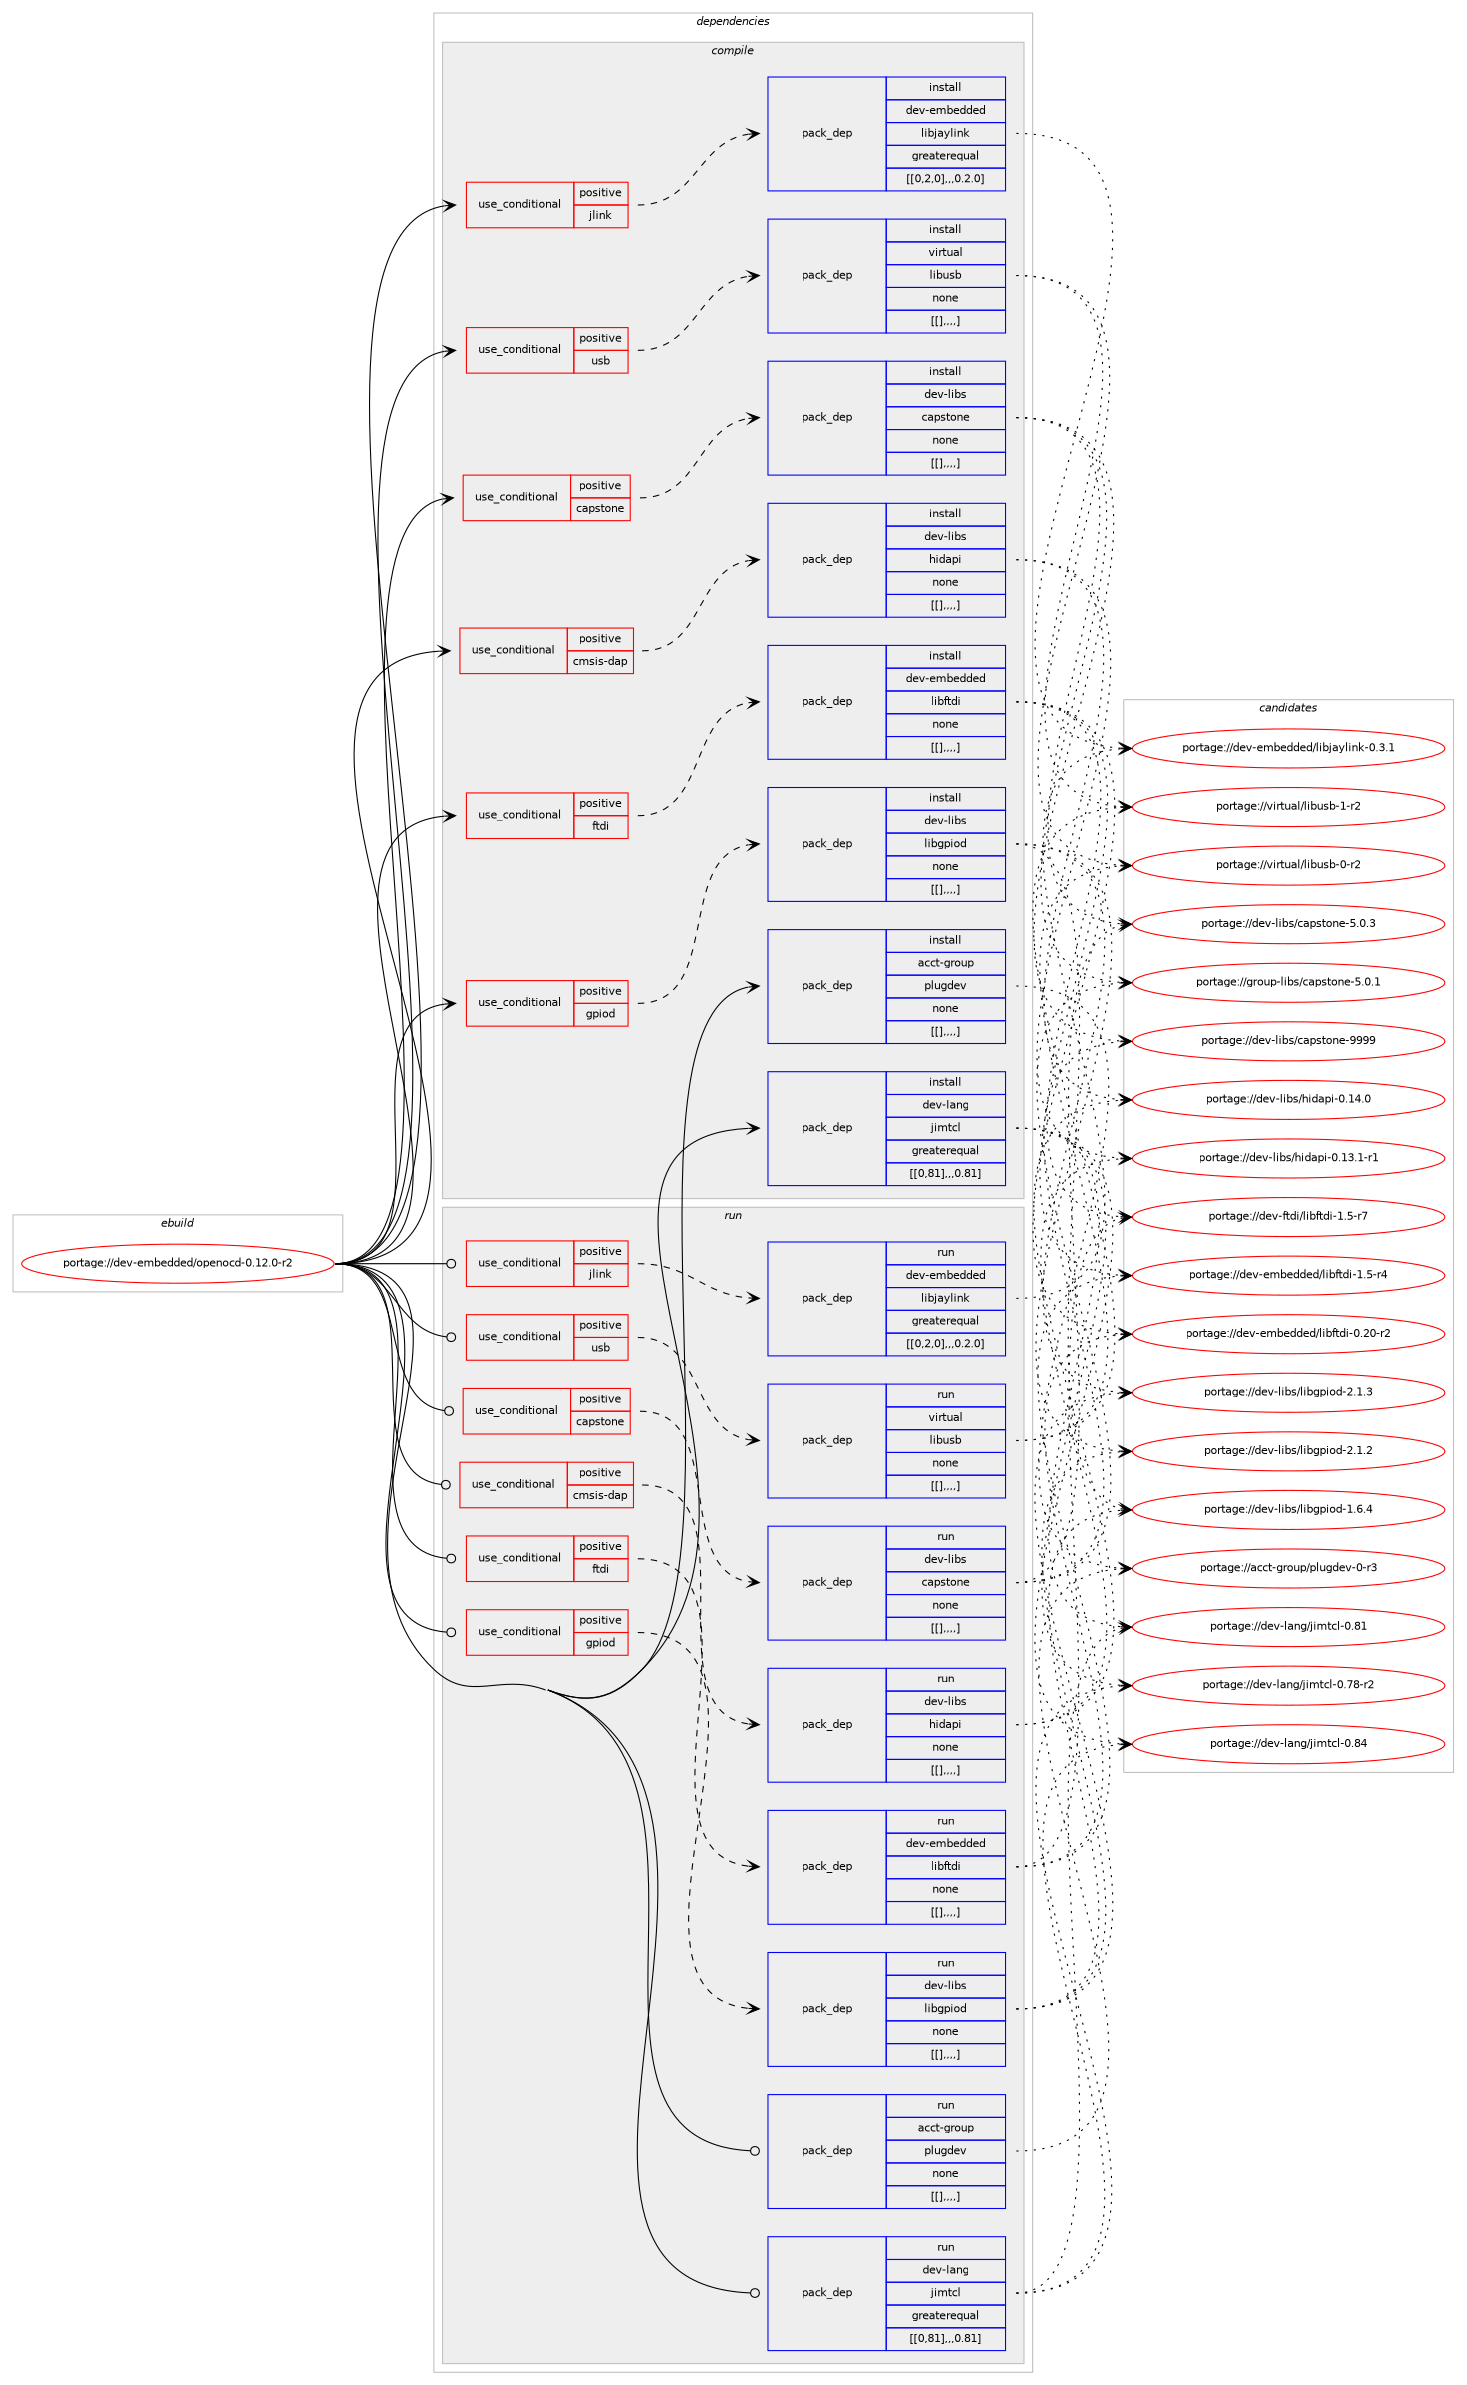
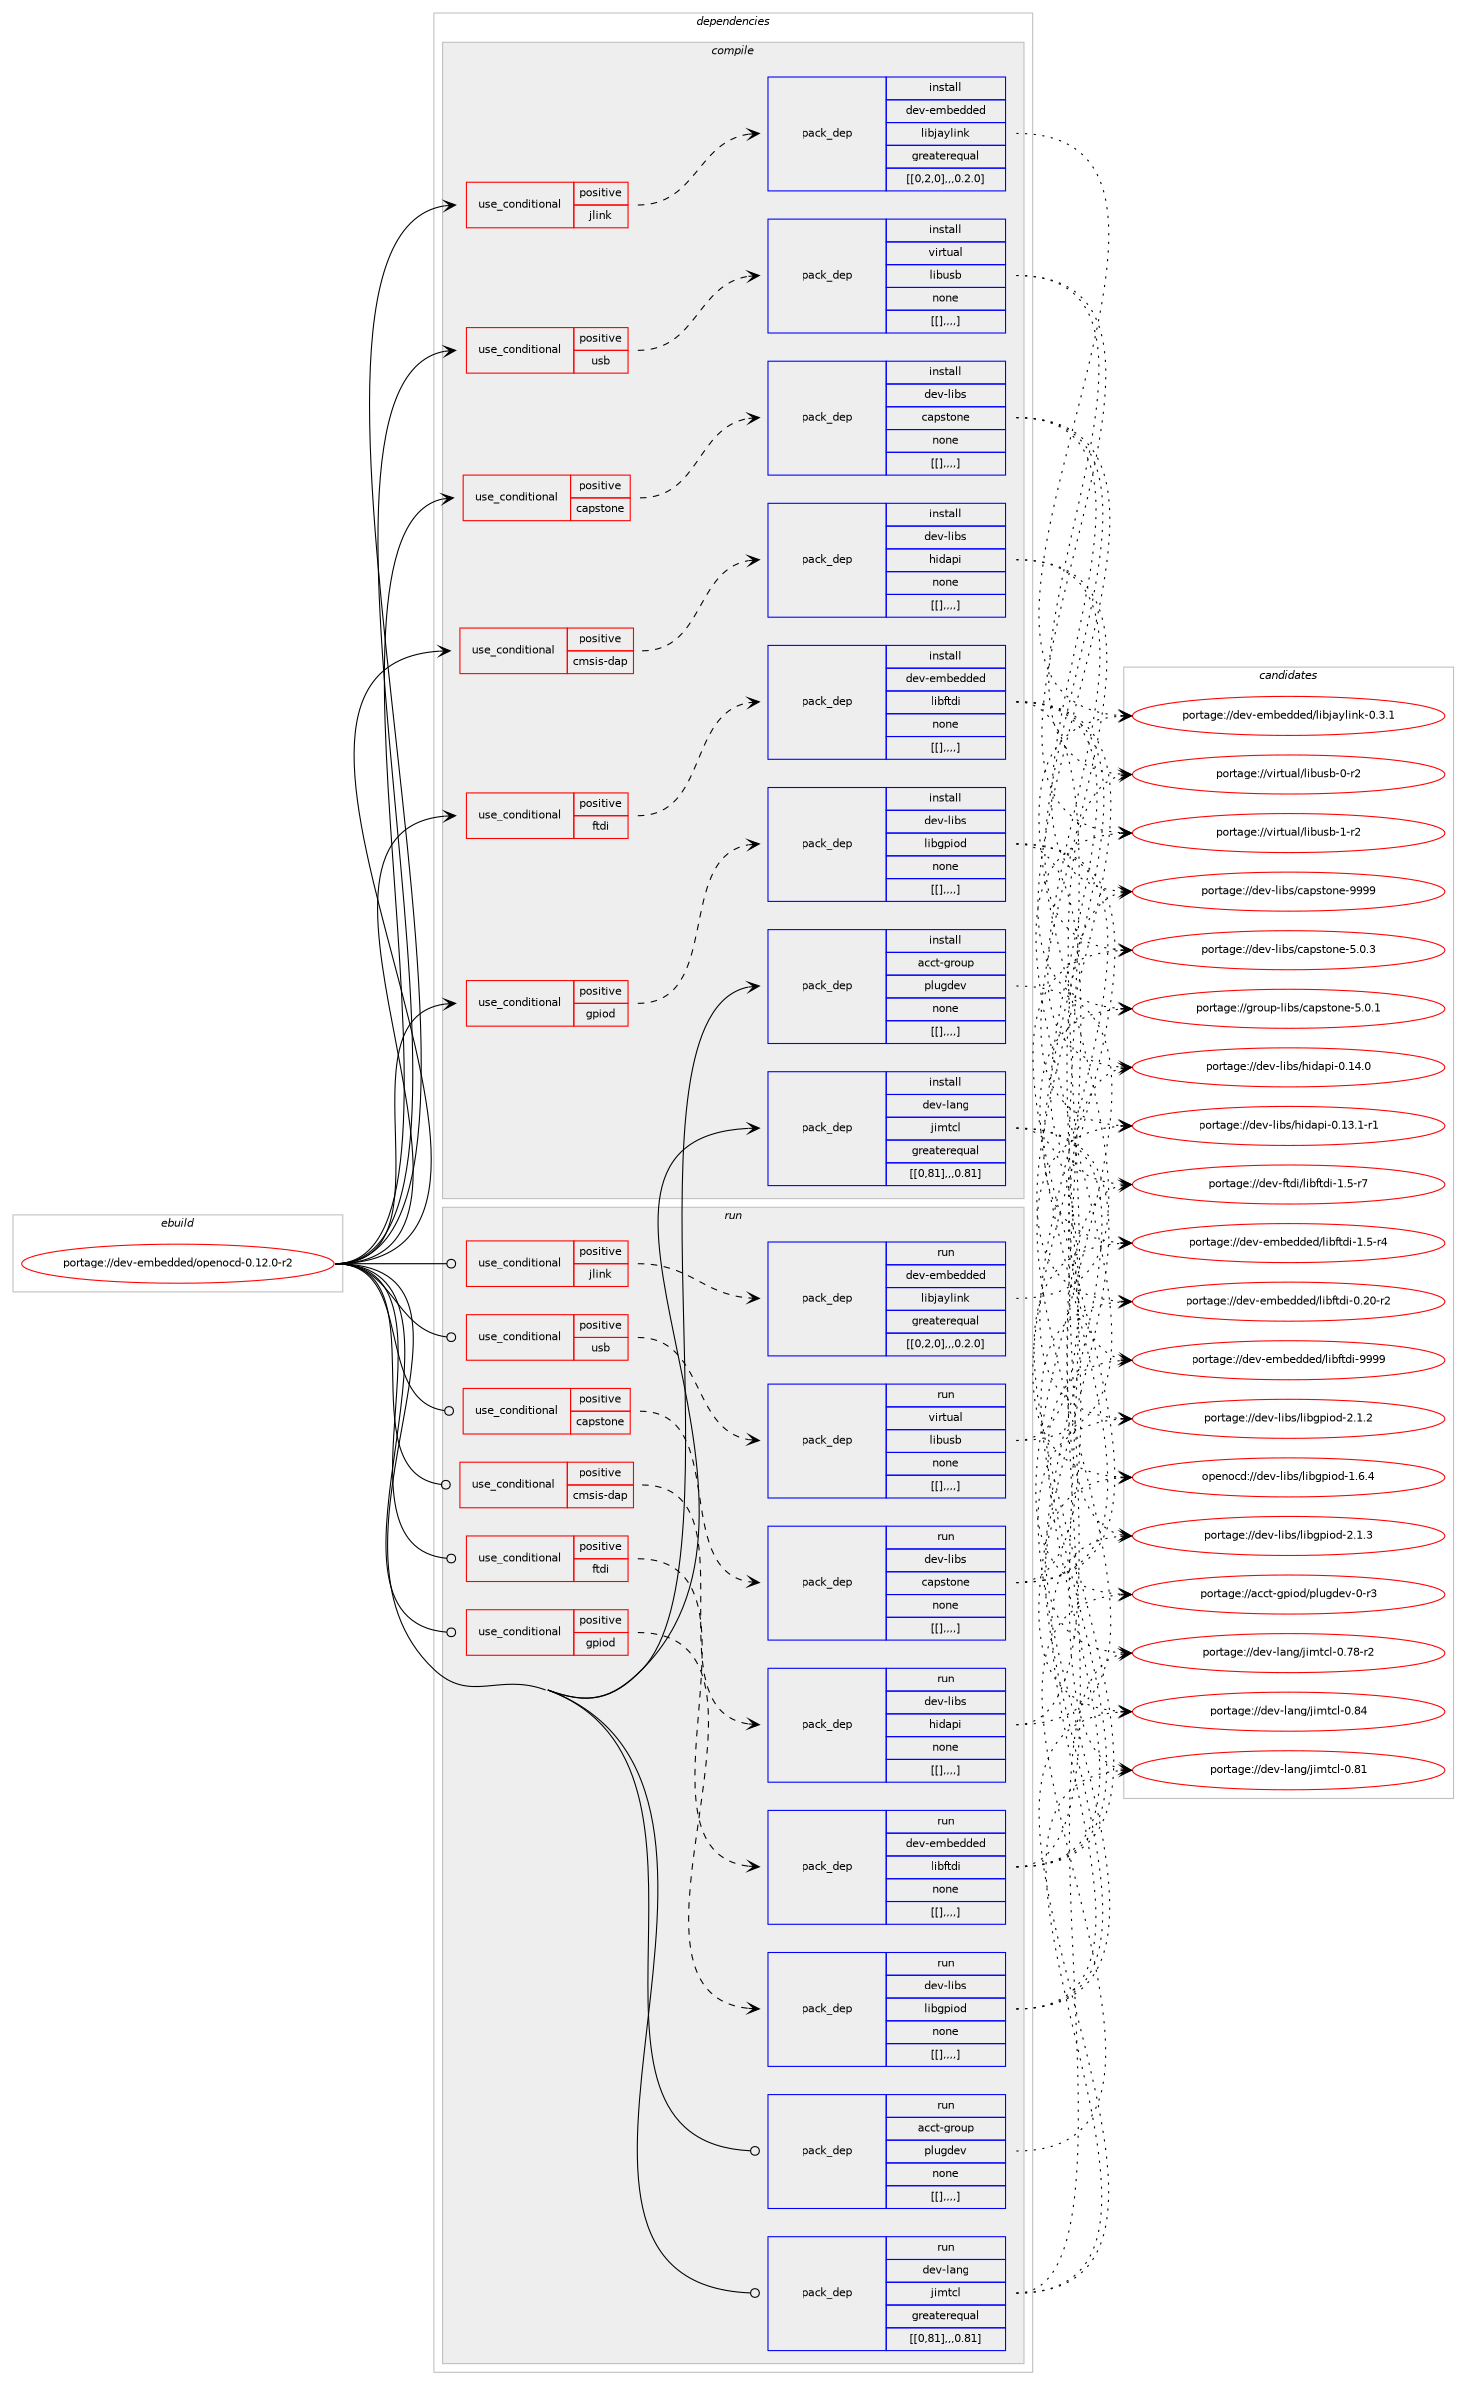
none -> (1289, 1360)
(1289, 1510) -> (1289, 1477)
(1289, 1569) -> (1289, 1595)
